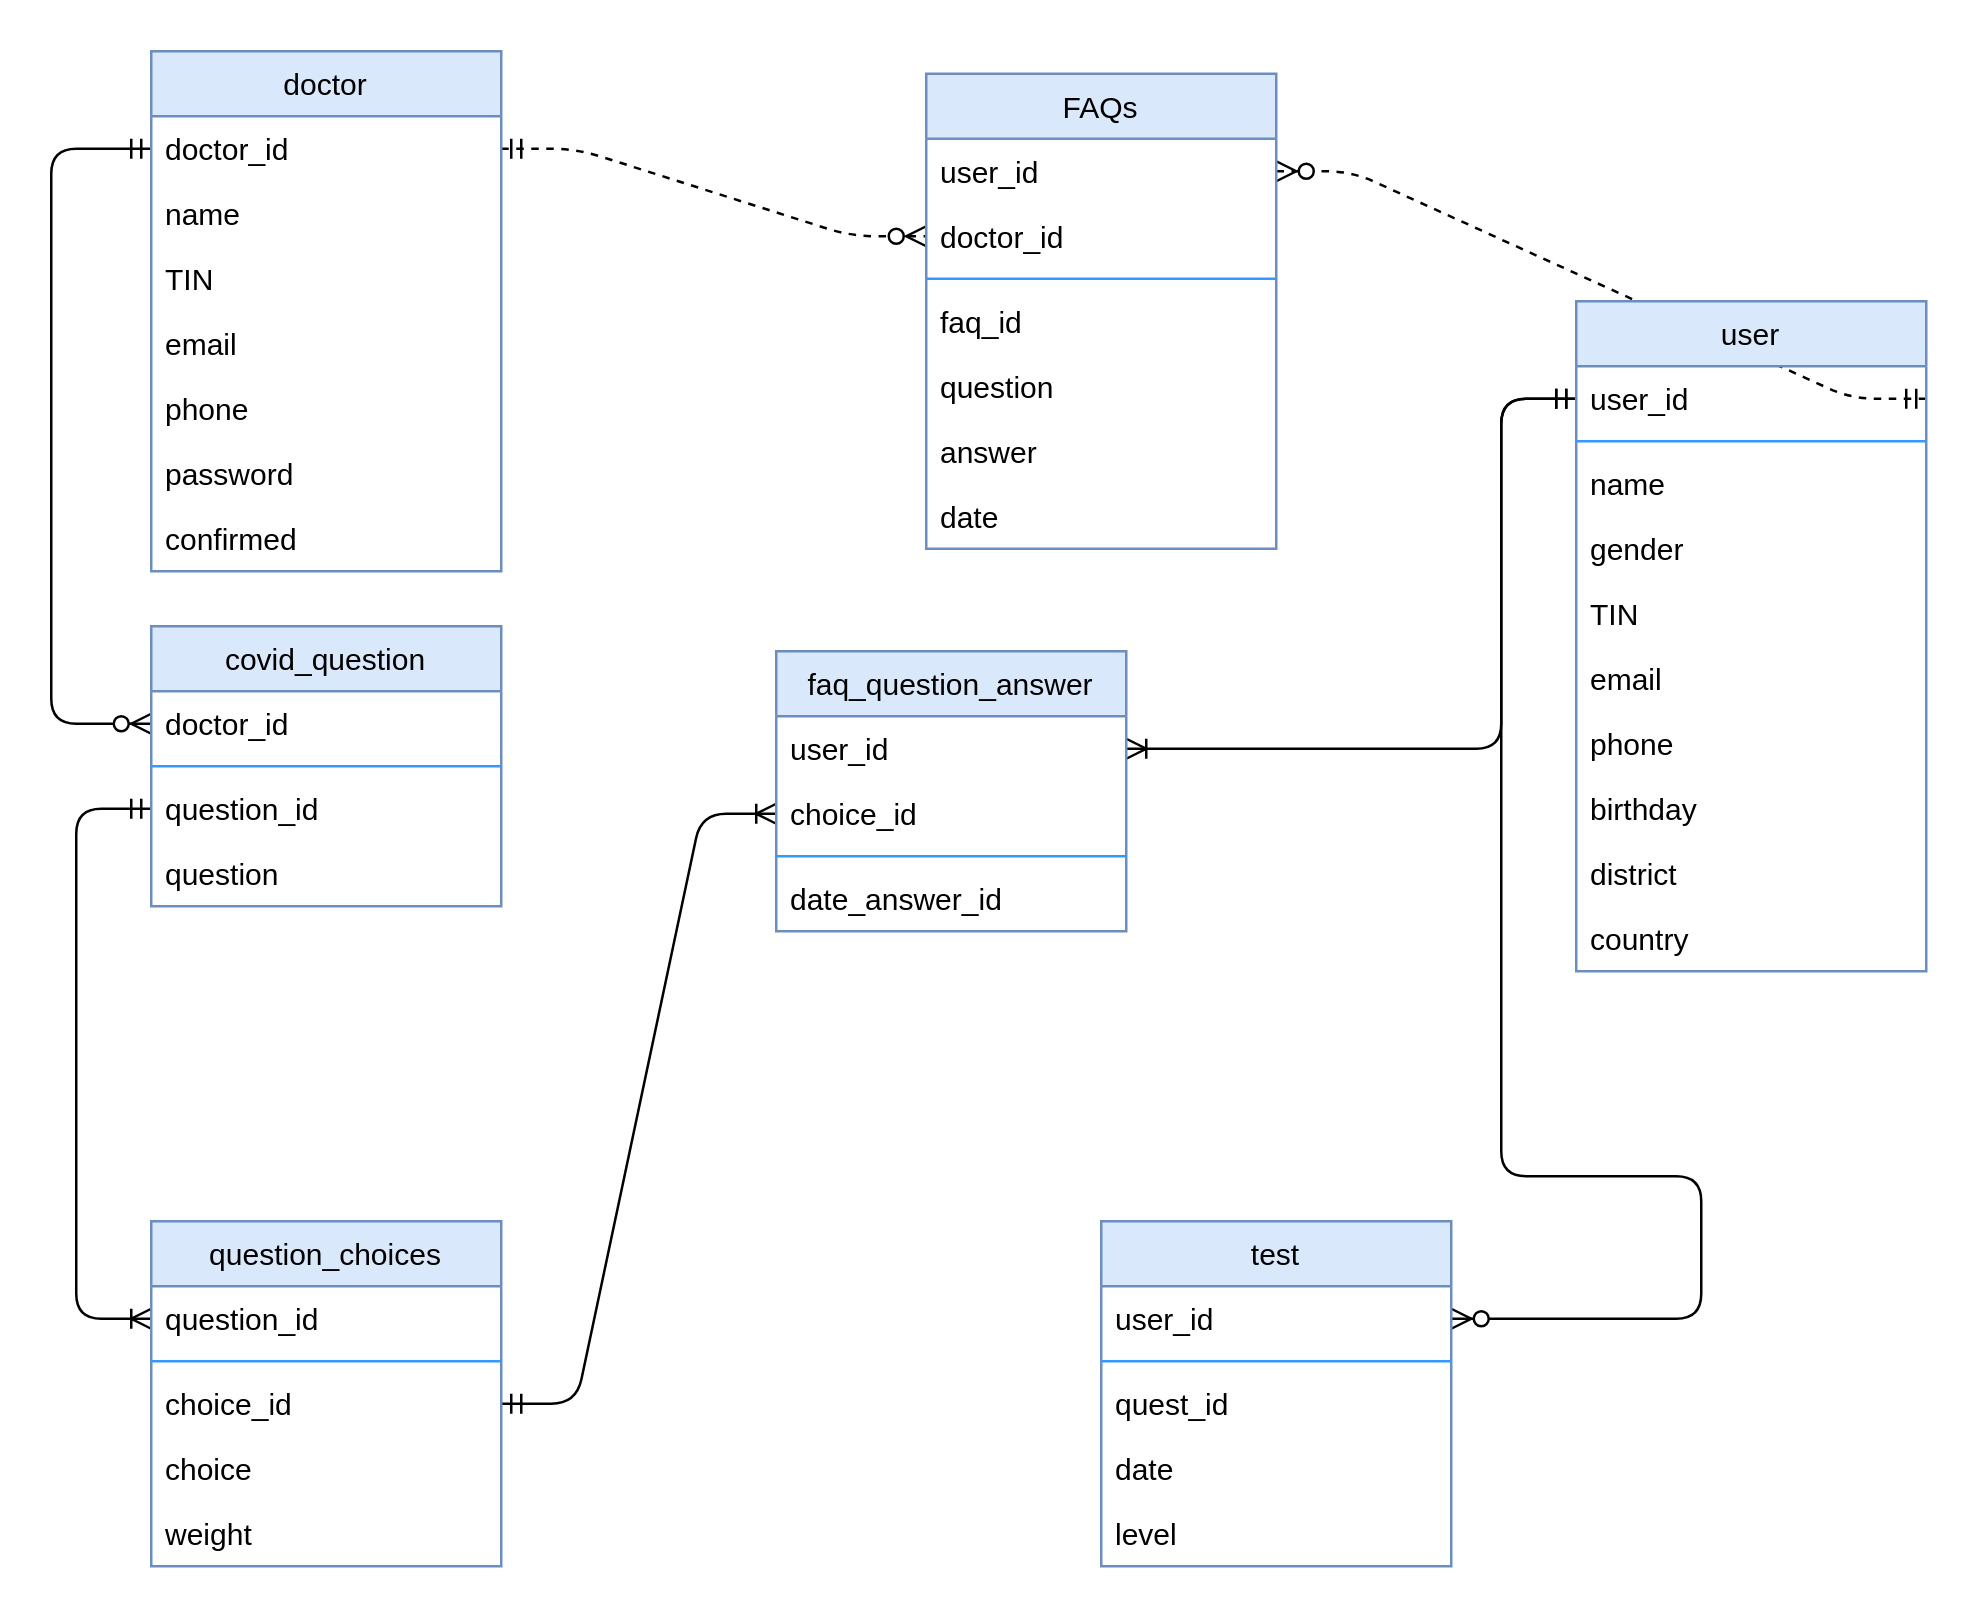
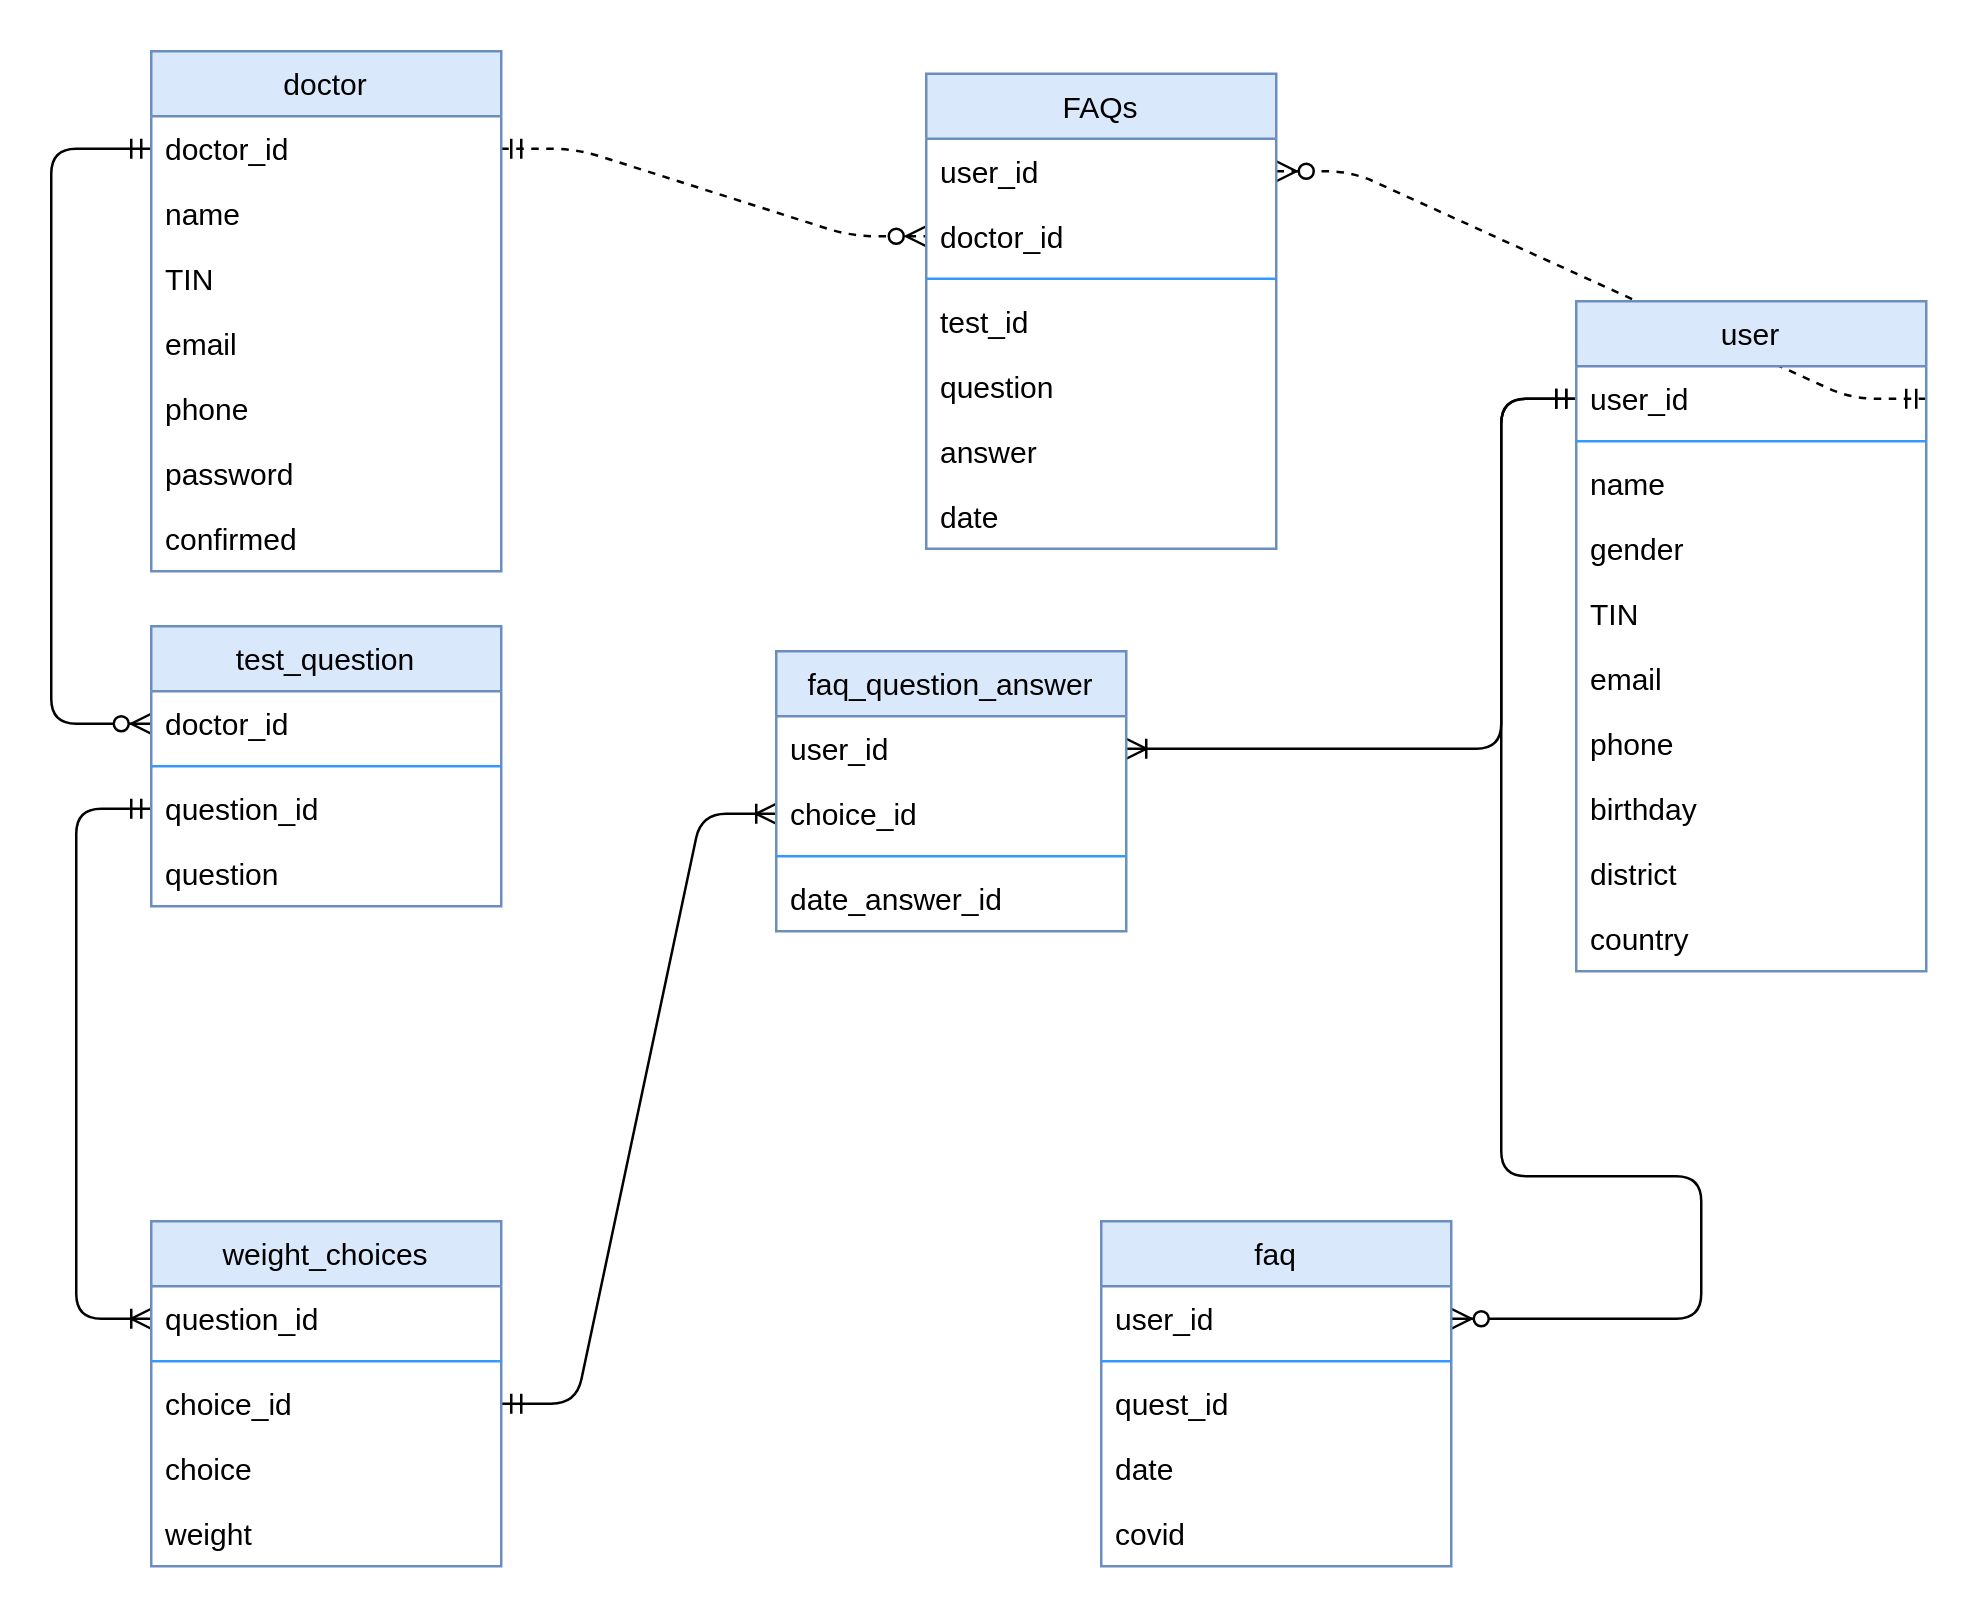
(987, 323) -> (995, 323)
(325, 660) -> (325, 660)
(325, 1255) -> (325, 1255)
(1275, 1255) -> (1275, 1255)
(1149, 1535) -> (1153, 1535)
